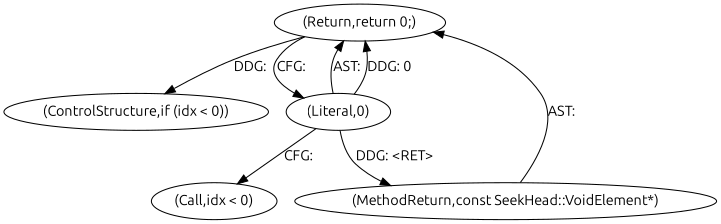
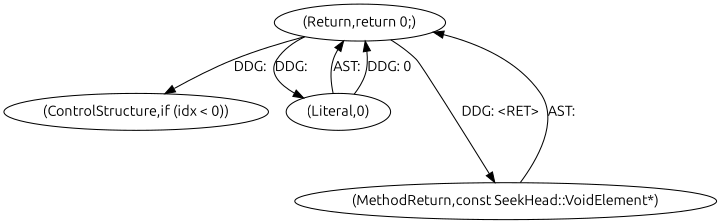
(293, 67) -> (293, 67)
(353, 162) -> (445, 103)
(214, 201) -> none
